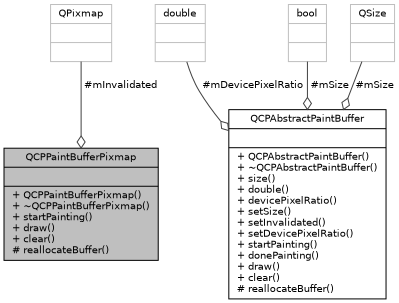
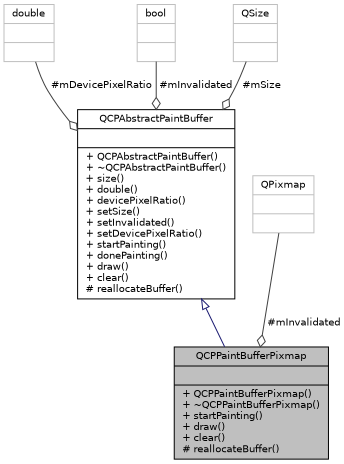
(328, 86) -> (194, 86)
none -> (215, 328)
